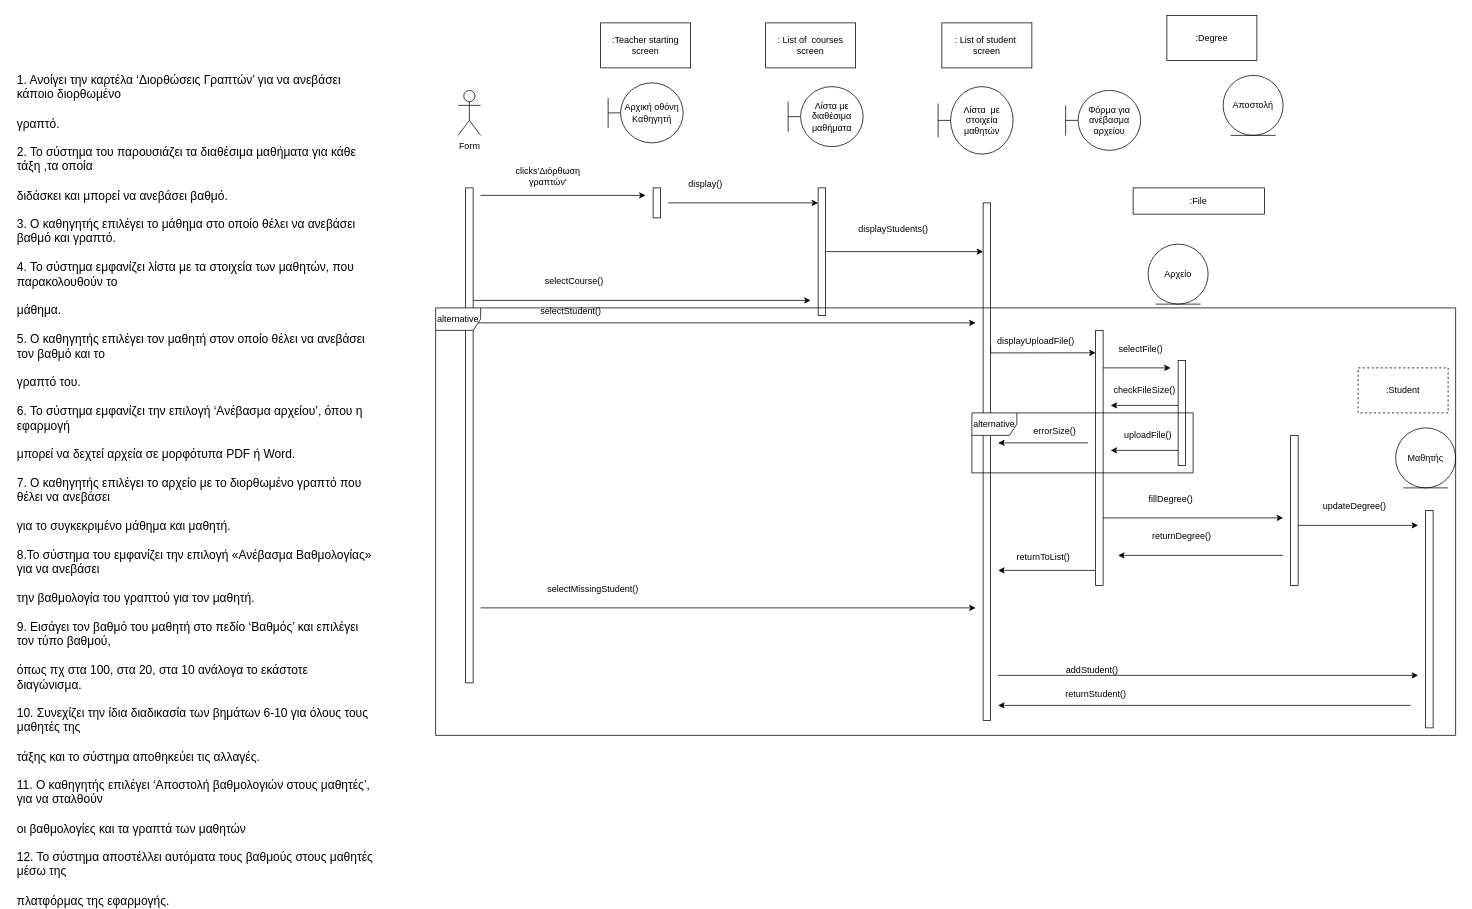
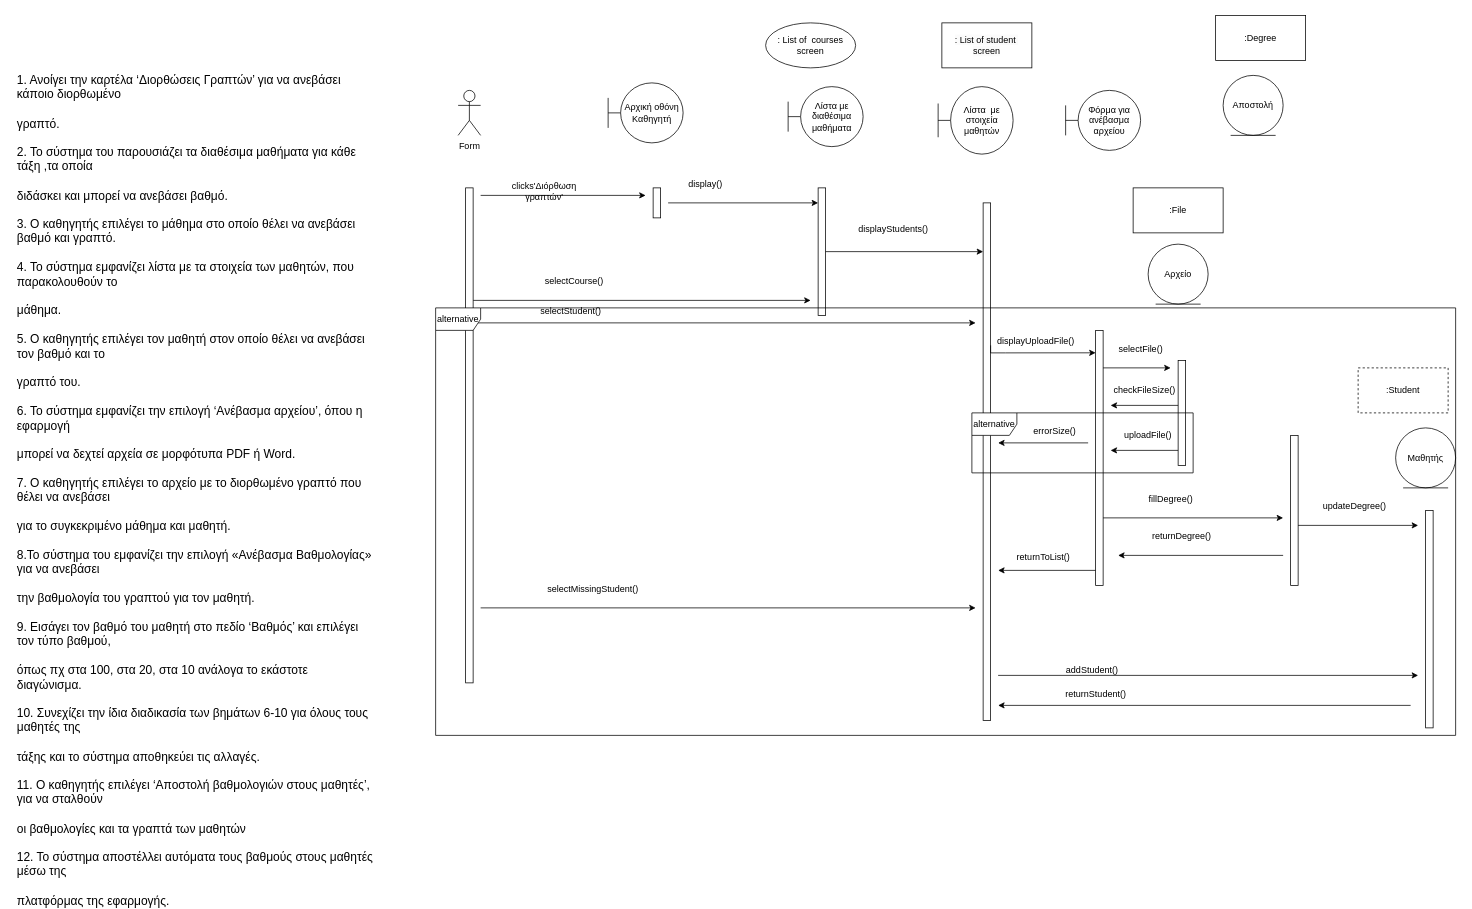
(1212, 38) -> (1260, 38)
(645, 45) -> none
(810, 45) -> (810, 45)
(548, 177) -> (544, 192)
(1199, 201) -> (1178, 210)
